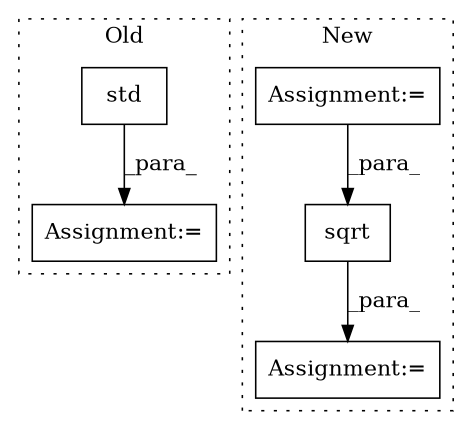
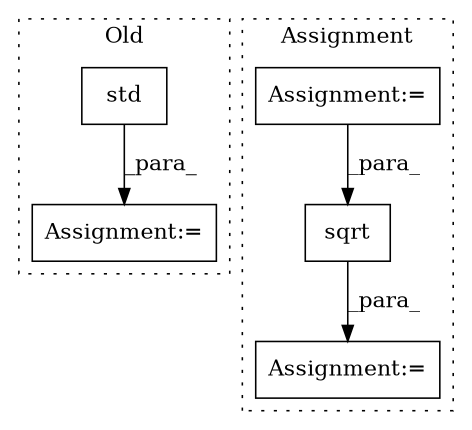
(348, 37) -> (348, 37)
